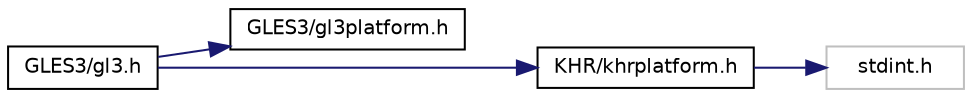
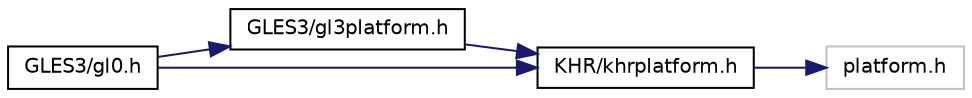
none -> (491, 48)
(83, 68) -> (83, 68)
(895, 68) -> (895, 68)
